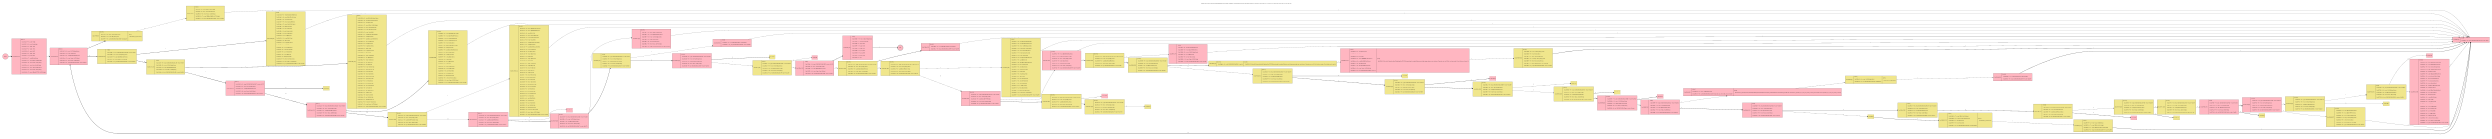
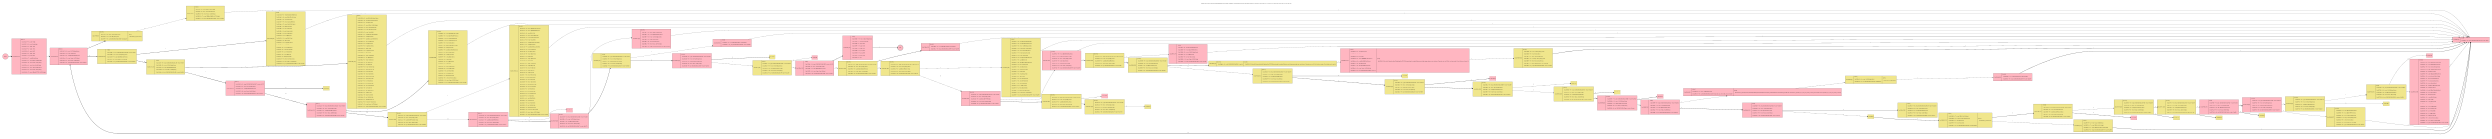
(1985, 111) -> (2013, 115)
none -> (2219, 118)
